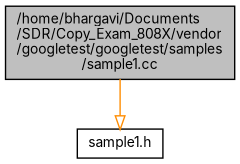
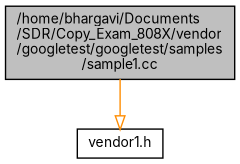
(120, 144) -> (120, 144)
